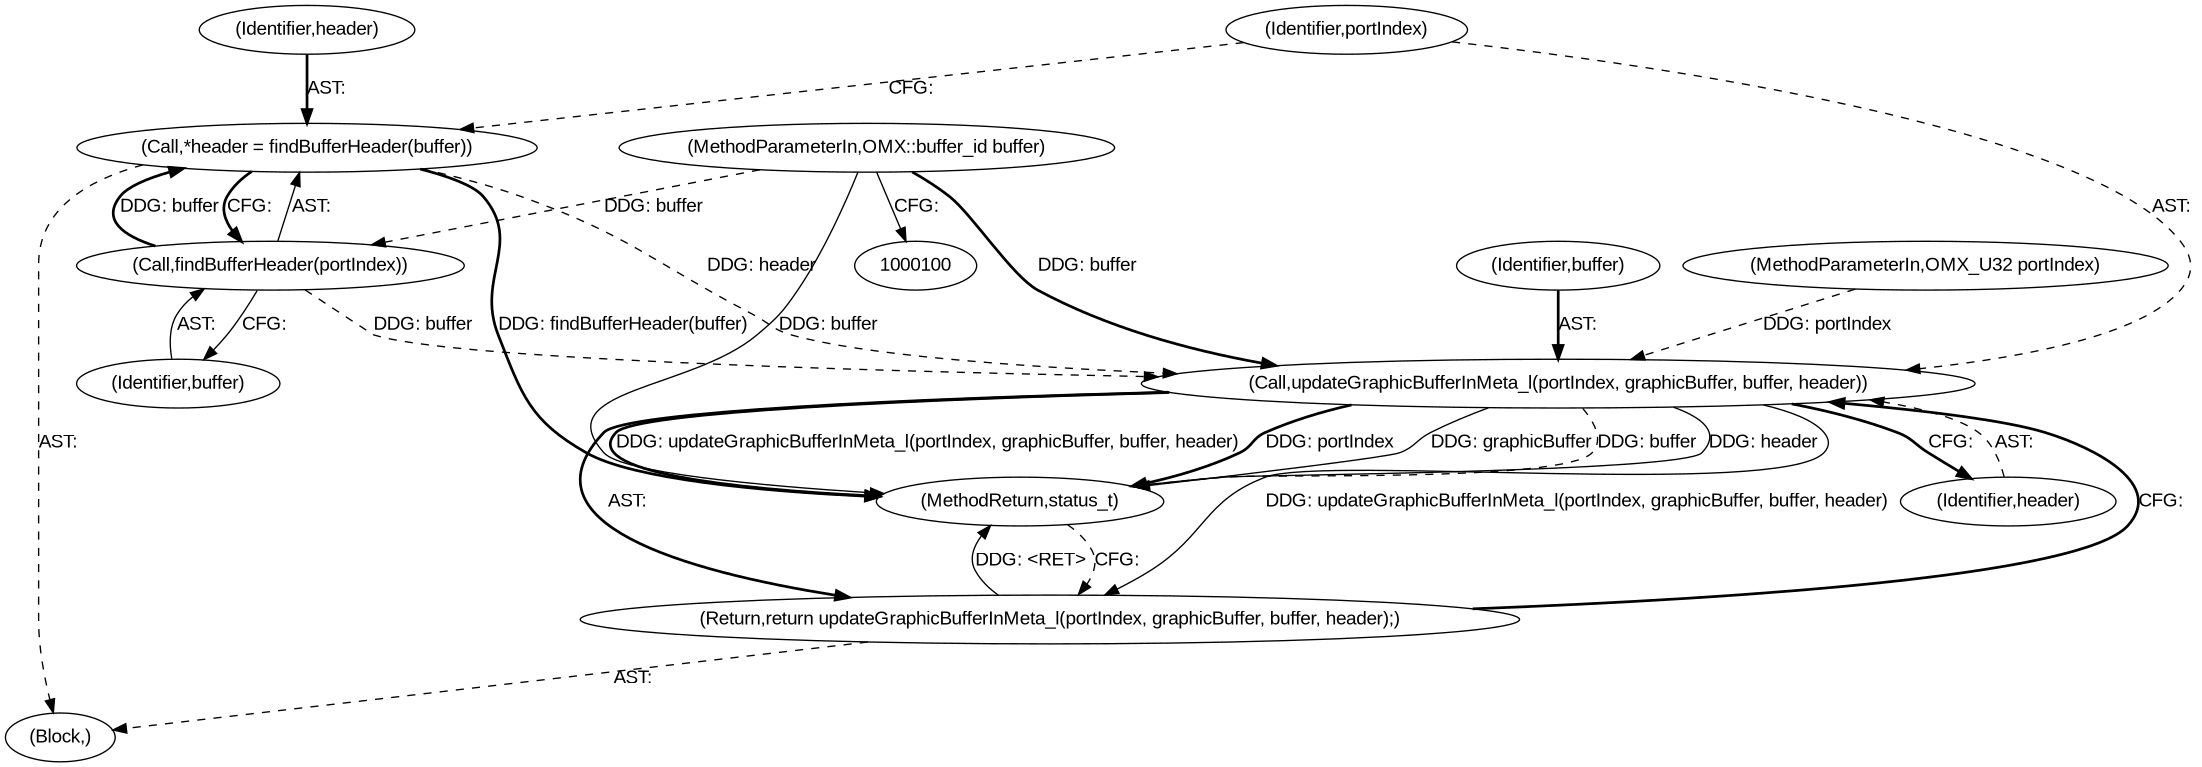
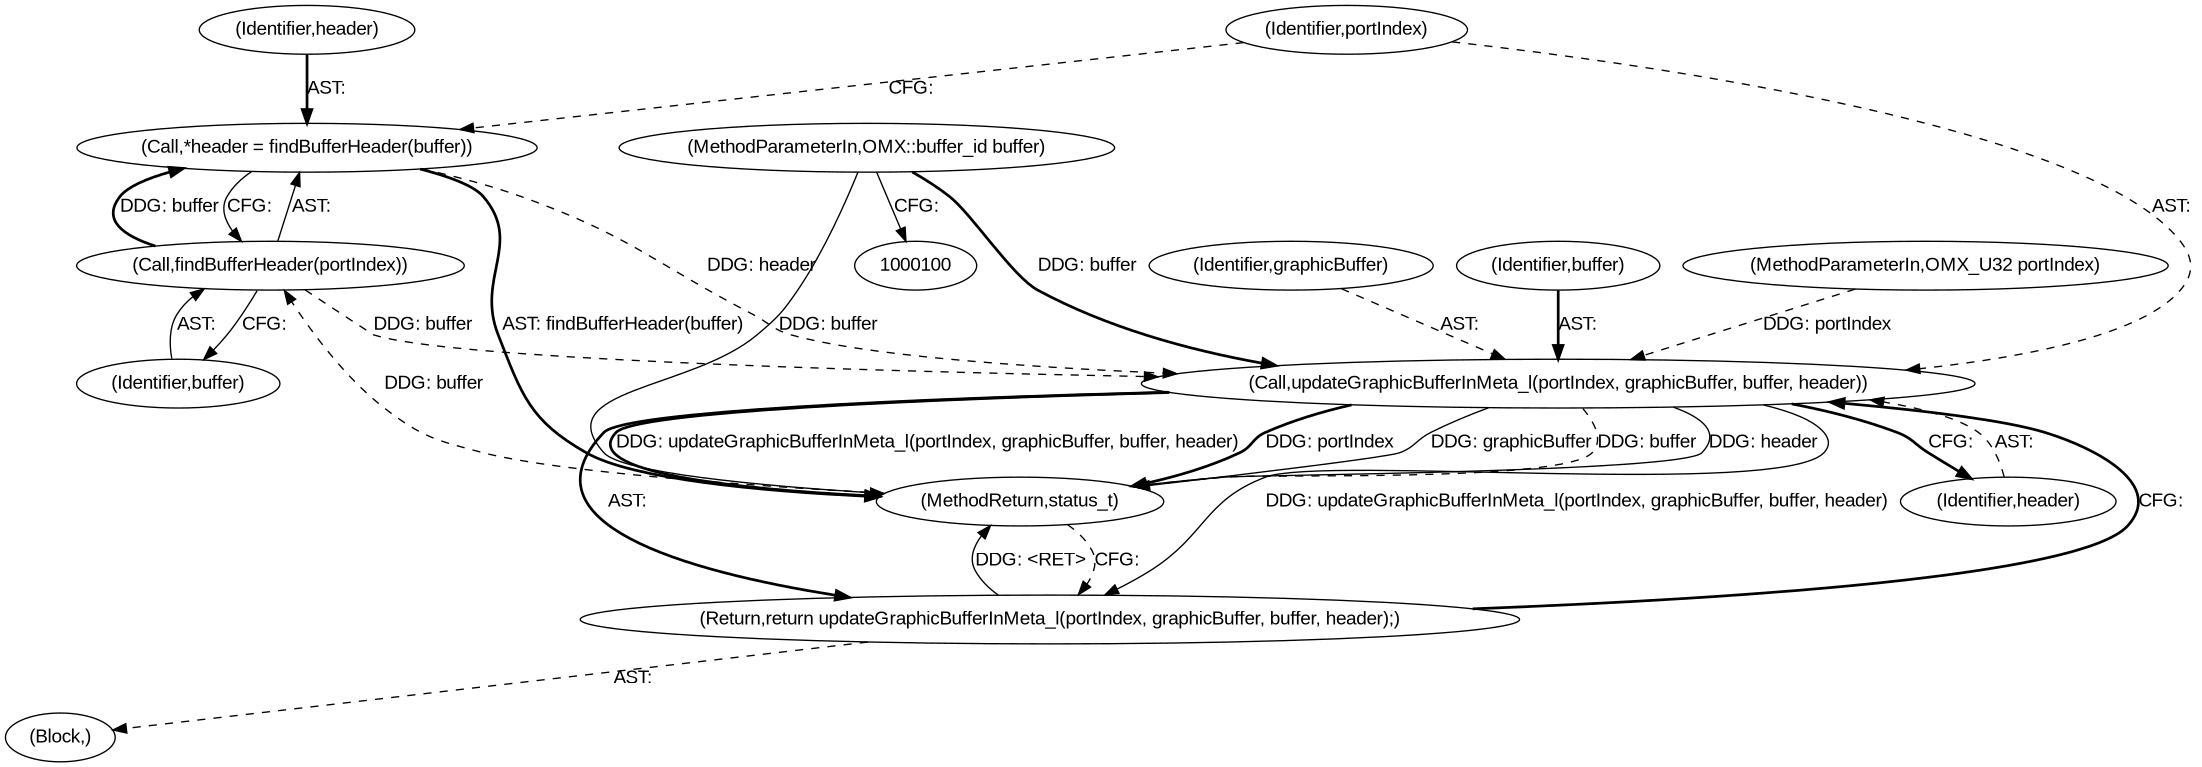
(227, 197) -> (227, 197)
(573, 206) -> (558, 466)
none -> (1291, 266)
(623, 325) -> (623, 325)
(39, 404) -> none
